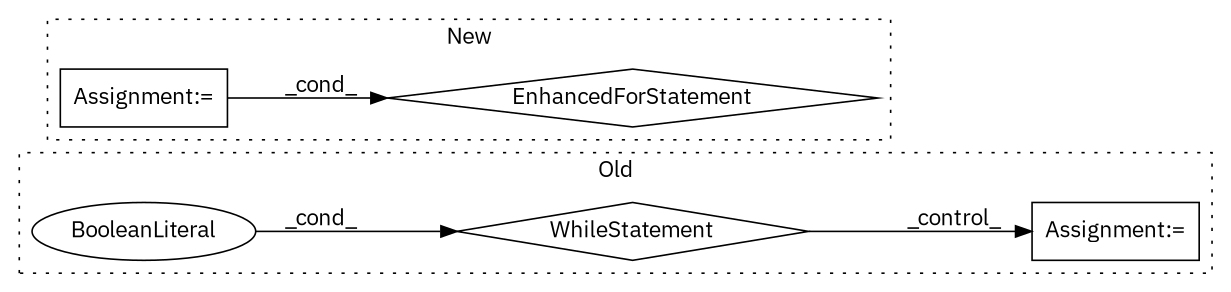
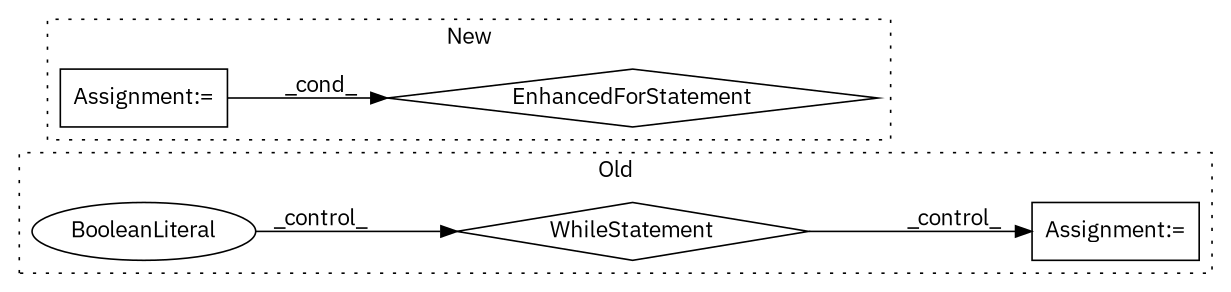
(322, 219) -> (322, 219)
